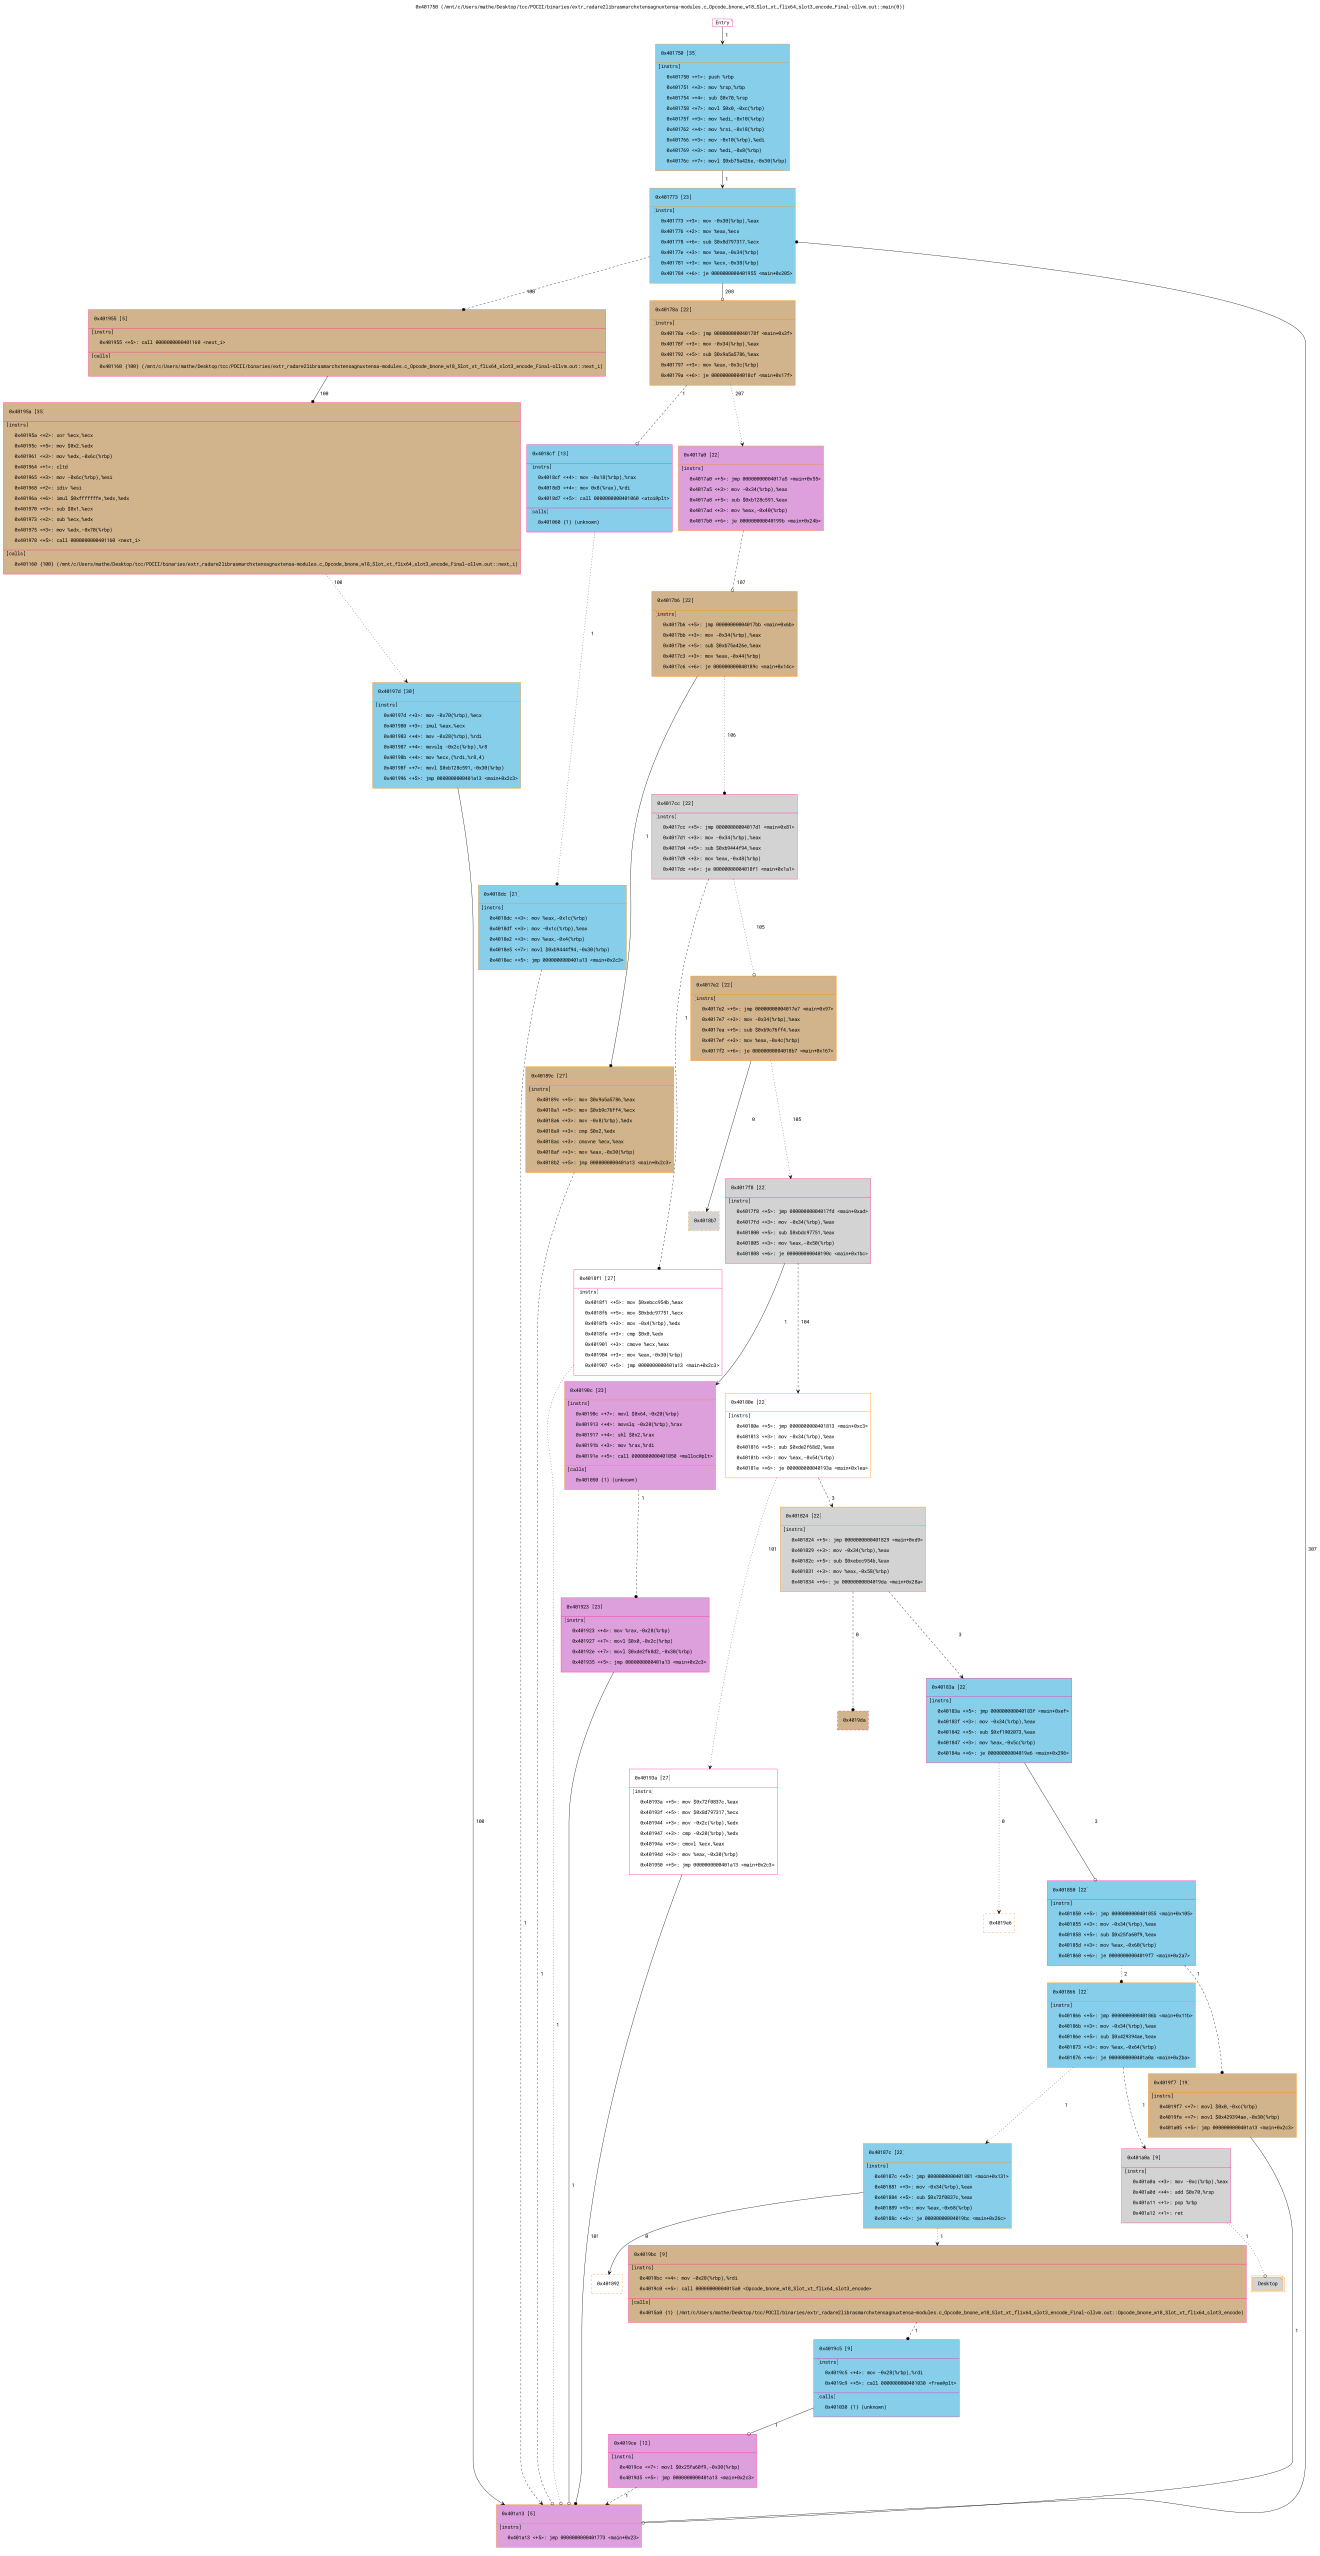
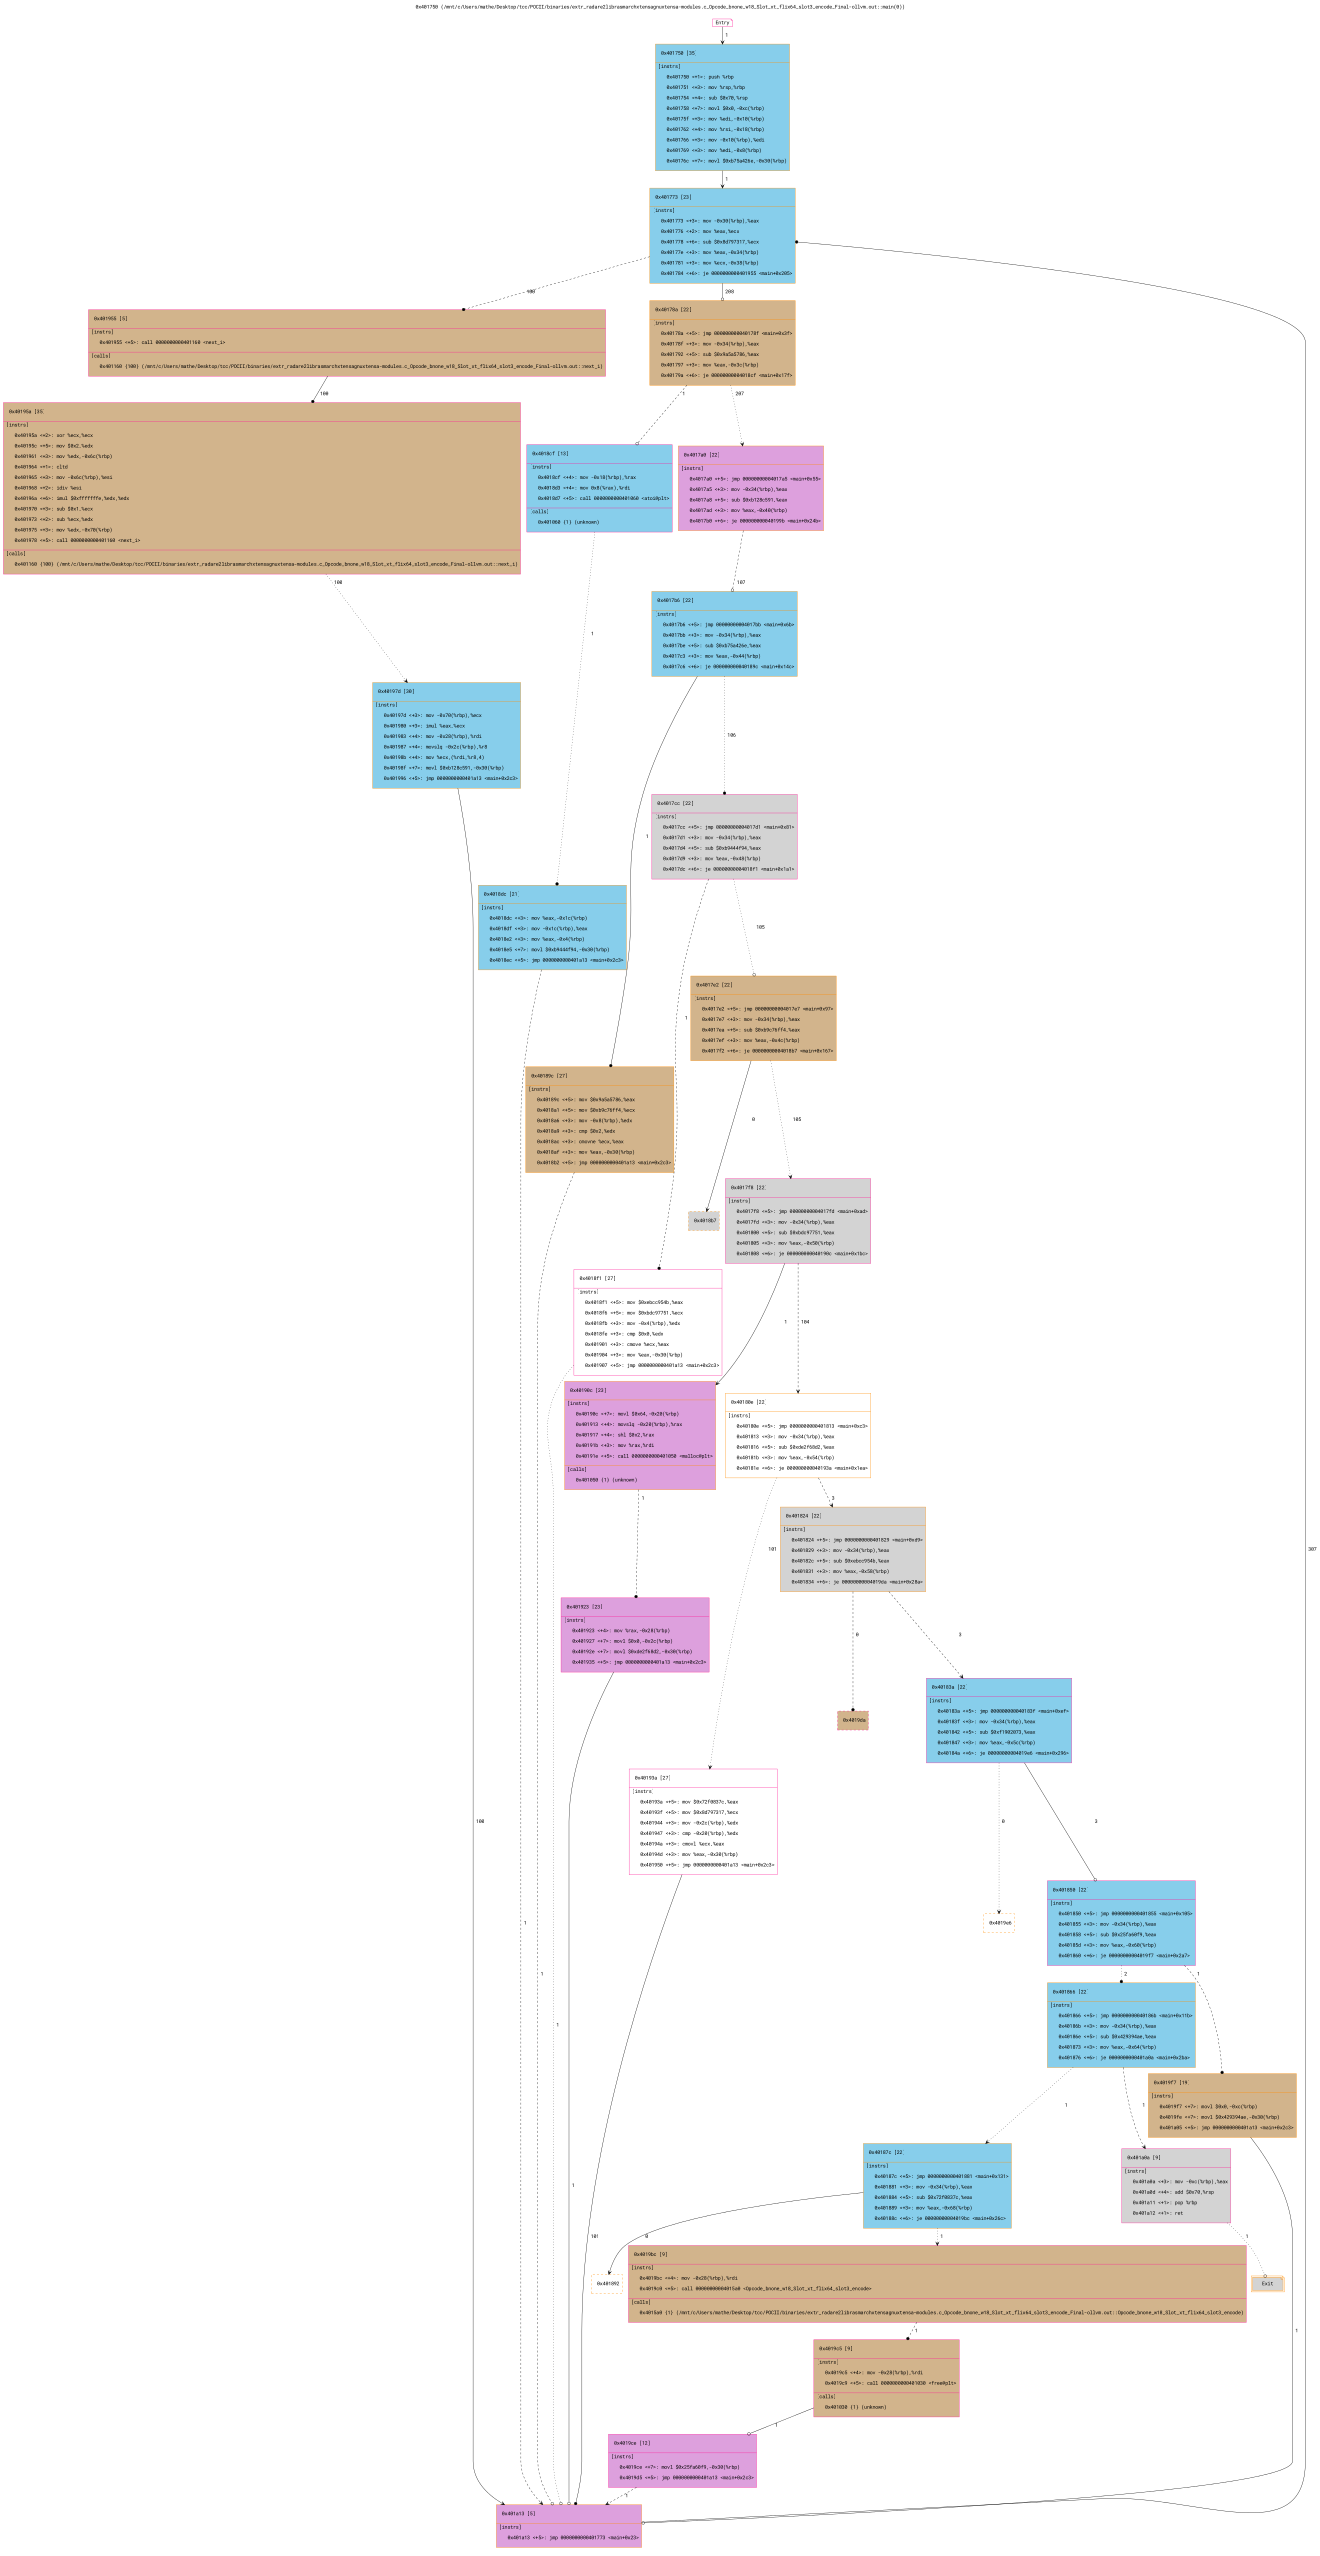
(725, 634) -> (725, 634)
(1268, 2284) -> (1268, 2284)
(887, 2378) -> (887, 2378)
